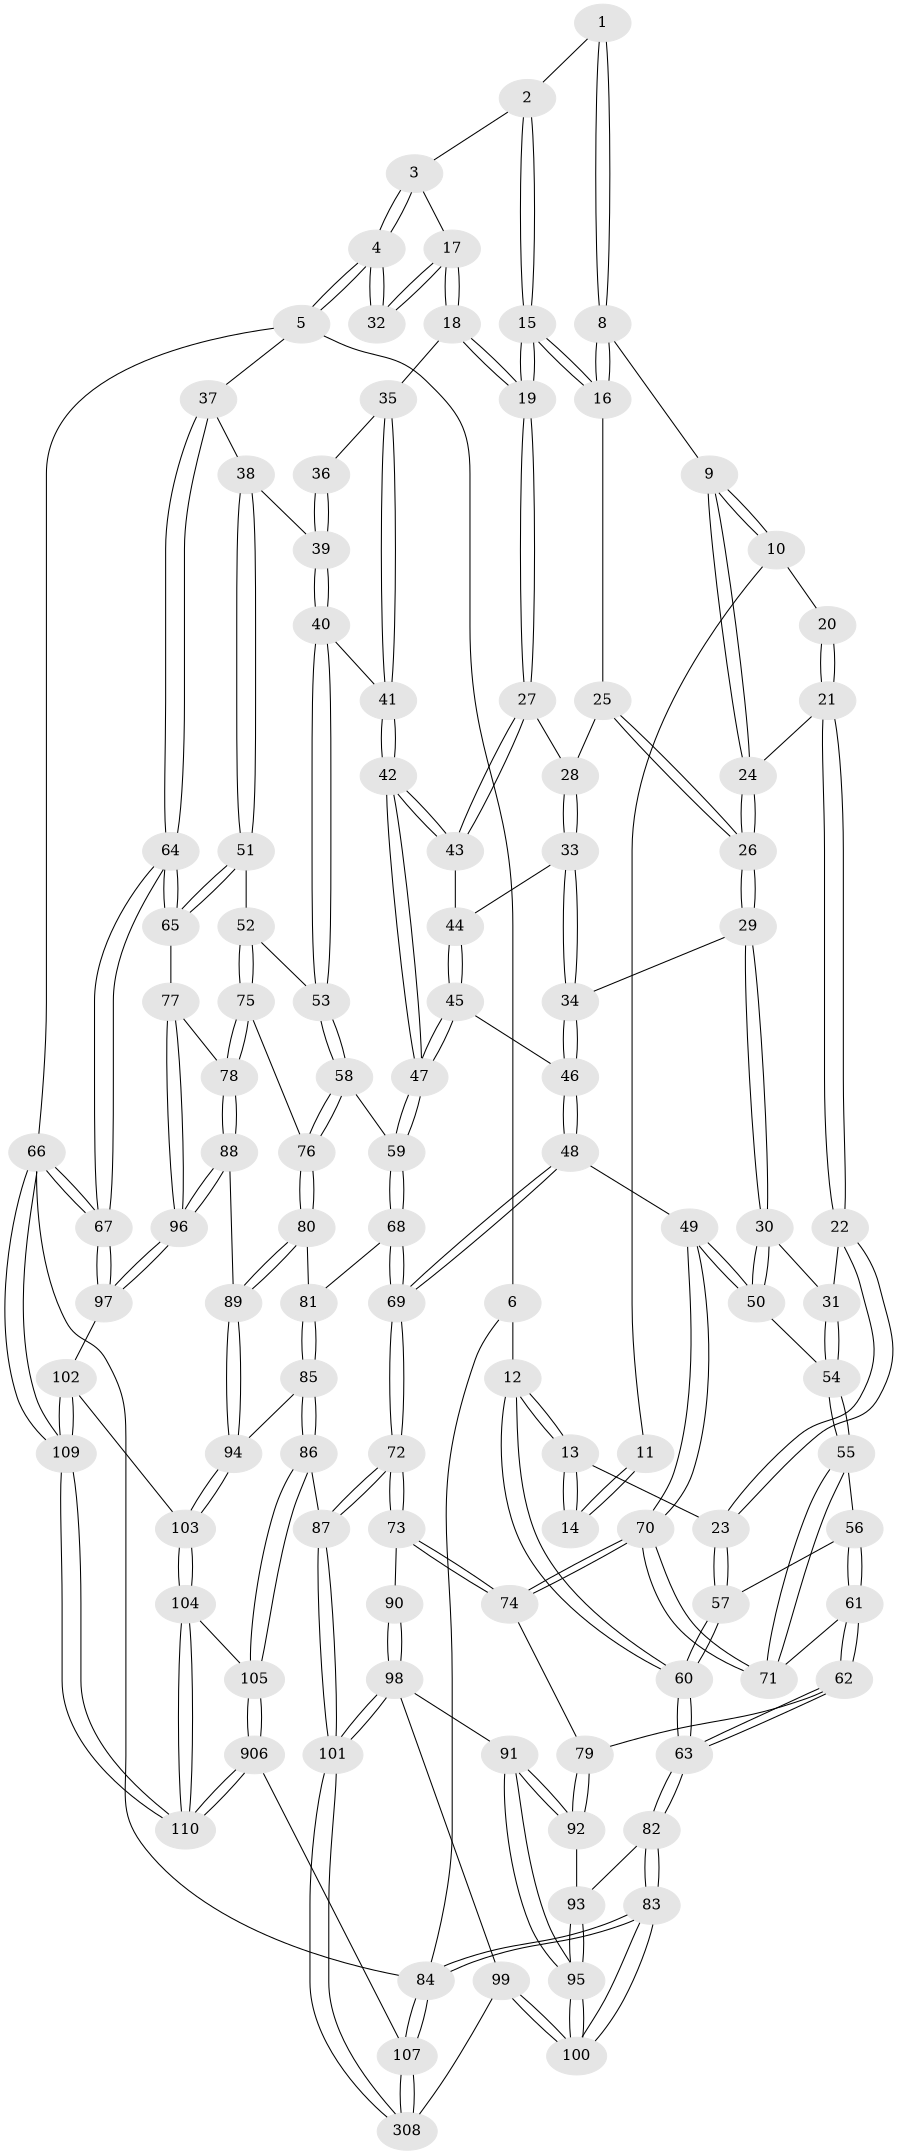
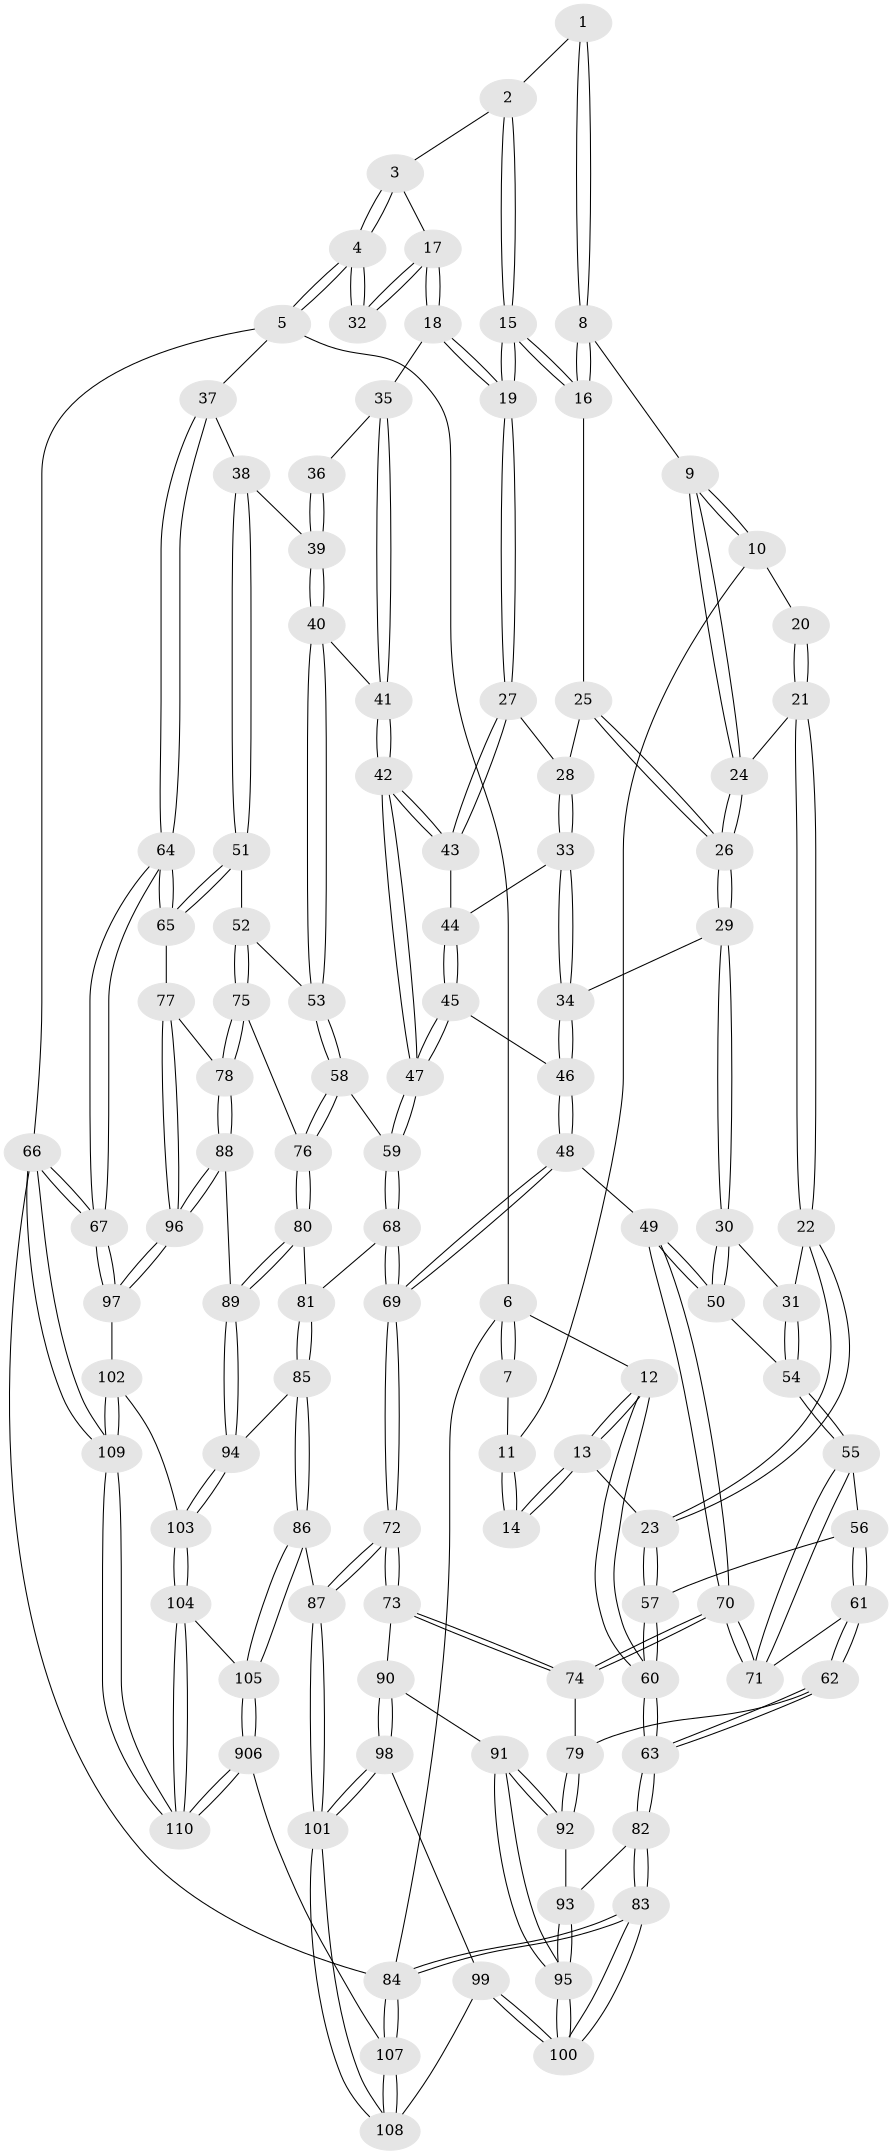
none -> (508, 1378)
(445, 1713) -> (445, 1719)
(407, 2131) -> (390, 2131)
